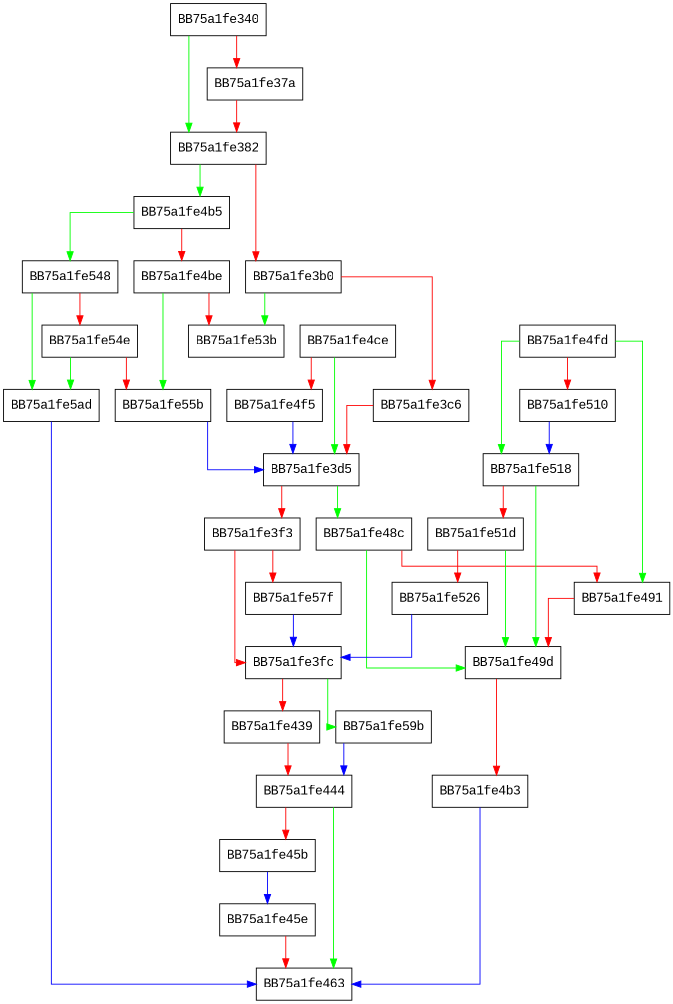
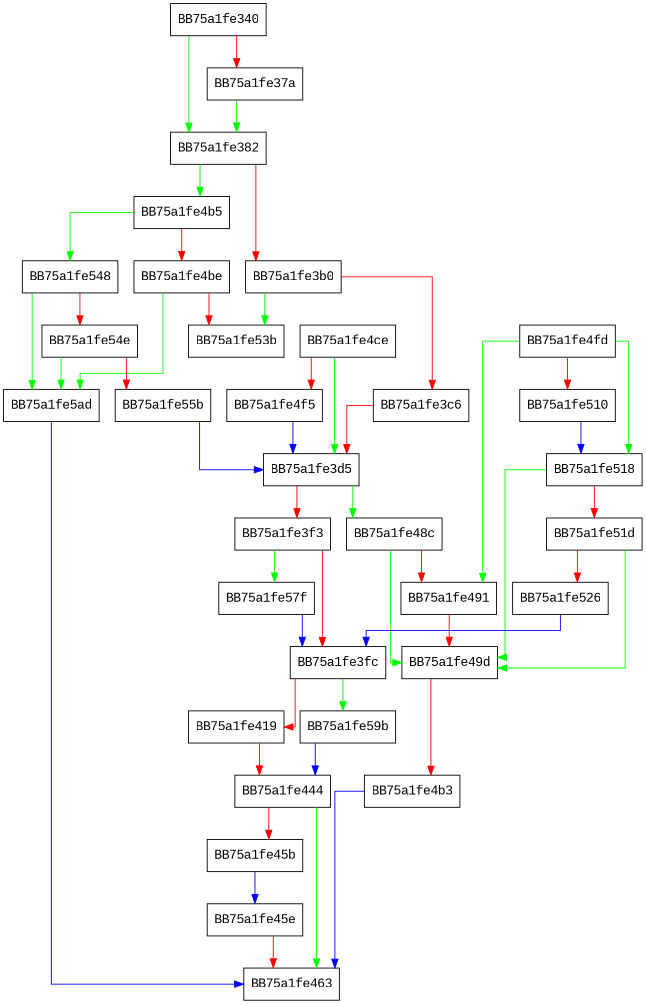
(237, 112) -> (237, 112)
(163, 337) -> (158, 373)
(273, 562) -> (275, 562)
(272, 727) -> (236, 727)
